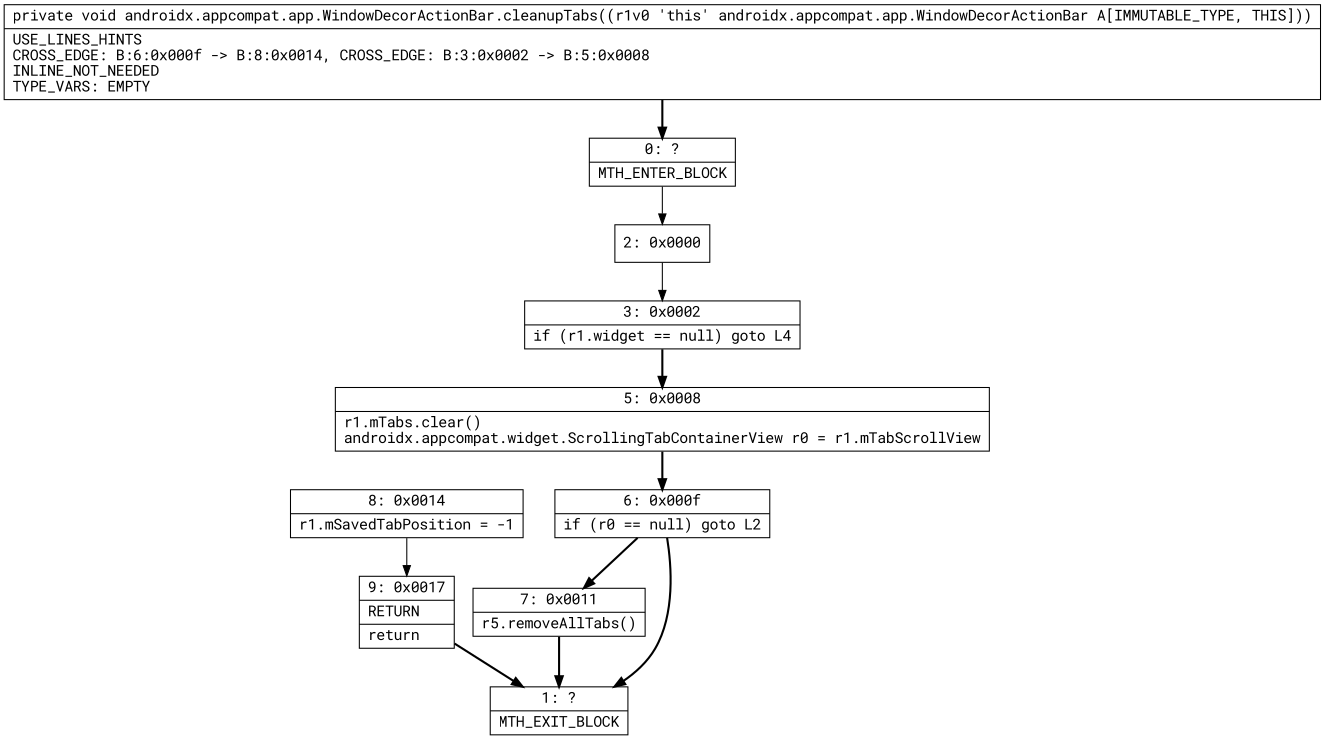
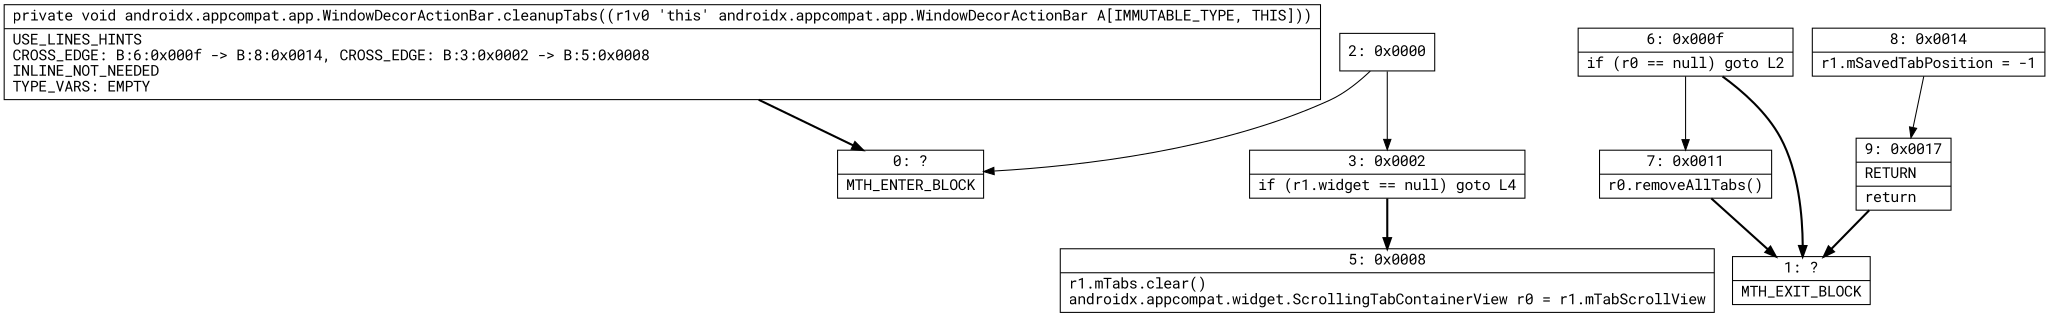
(662, 200) -> (1190, 145)
(662, 465) -> none
(615, 559) -> (1686, 108)
(559, 624) -> (1686, 186)
